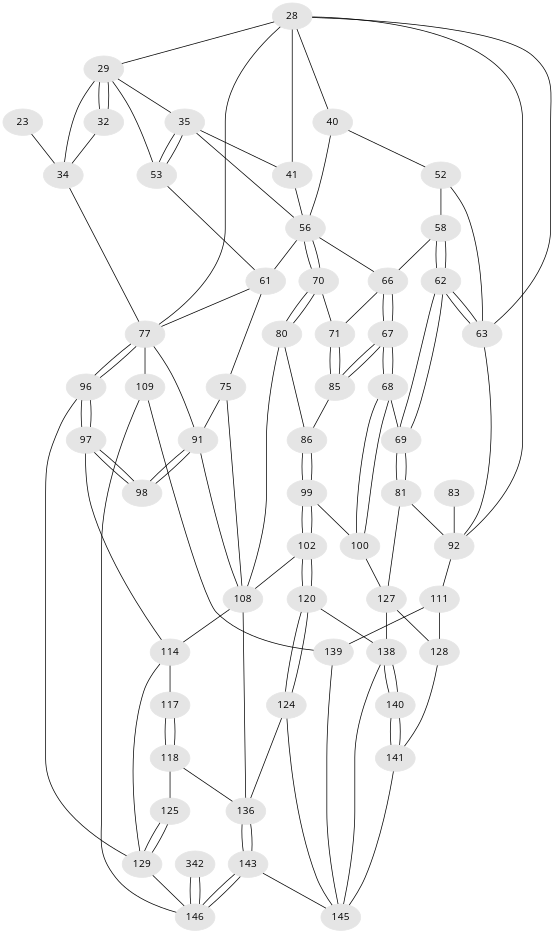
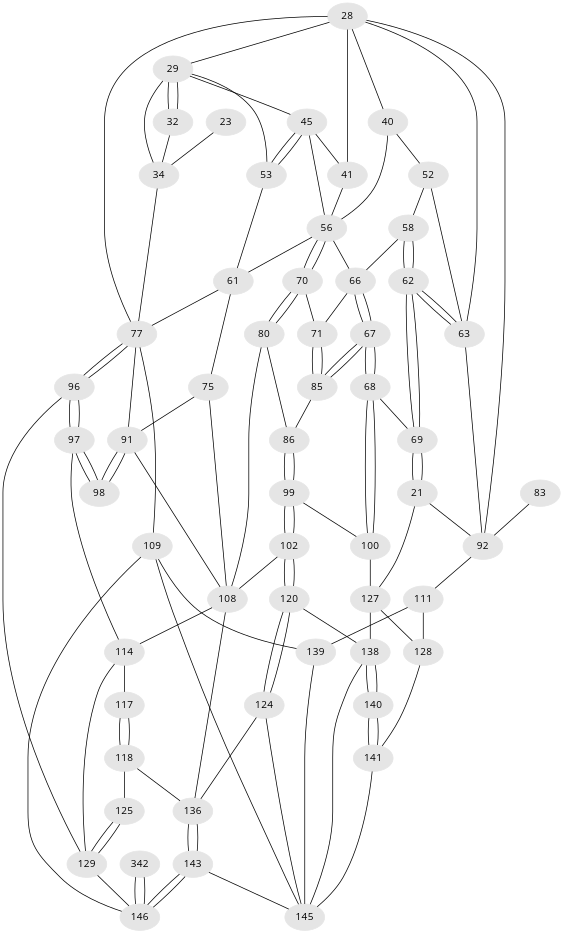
(185, 122) -> (307, 122)
(401, 493) -> (417, 493)
none -> (221, 734)
